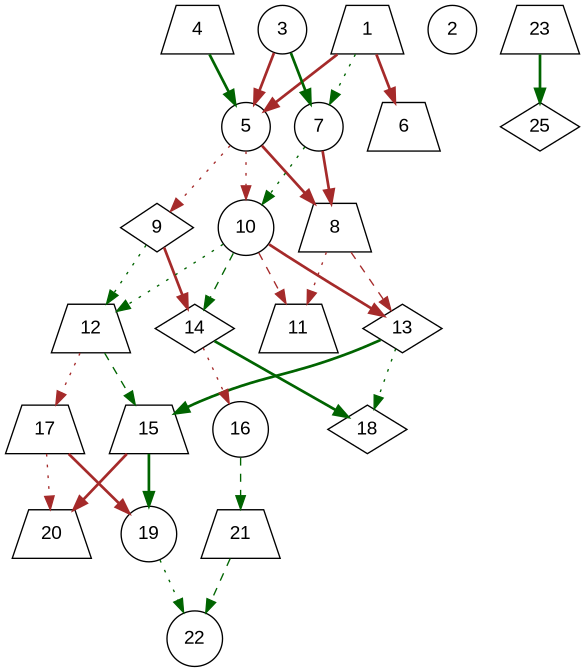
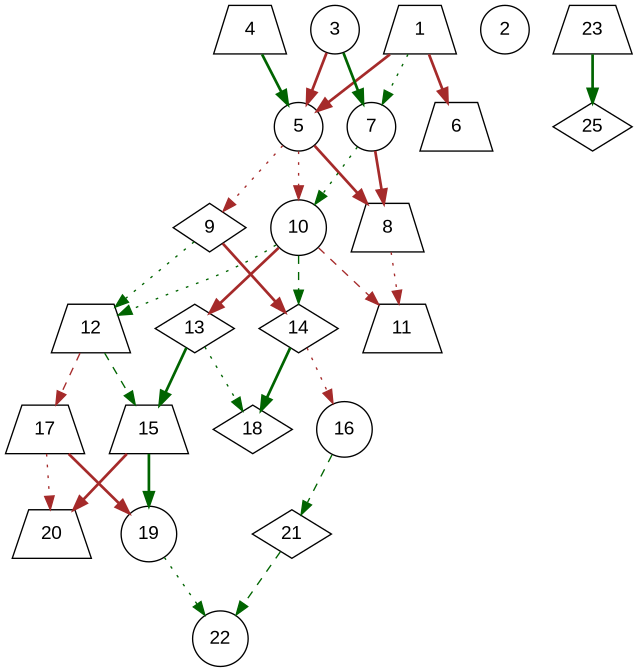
(367, 276) -> none
(71, 373) -> (71, 373)
(241, 534) -> (292, 534)
